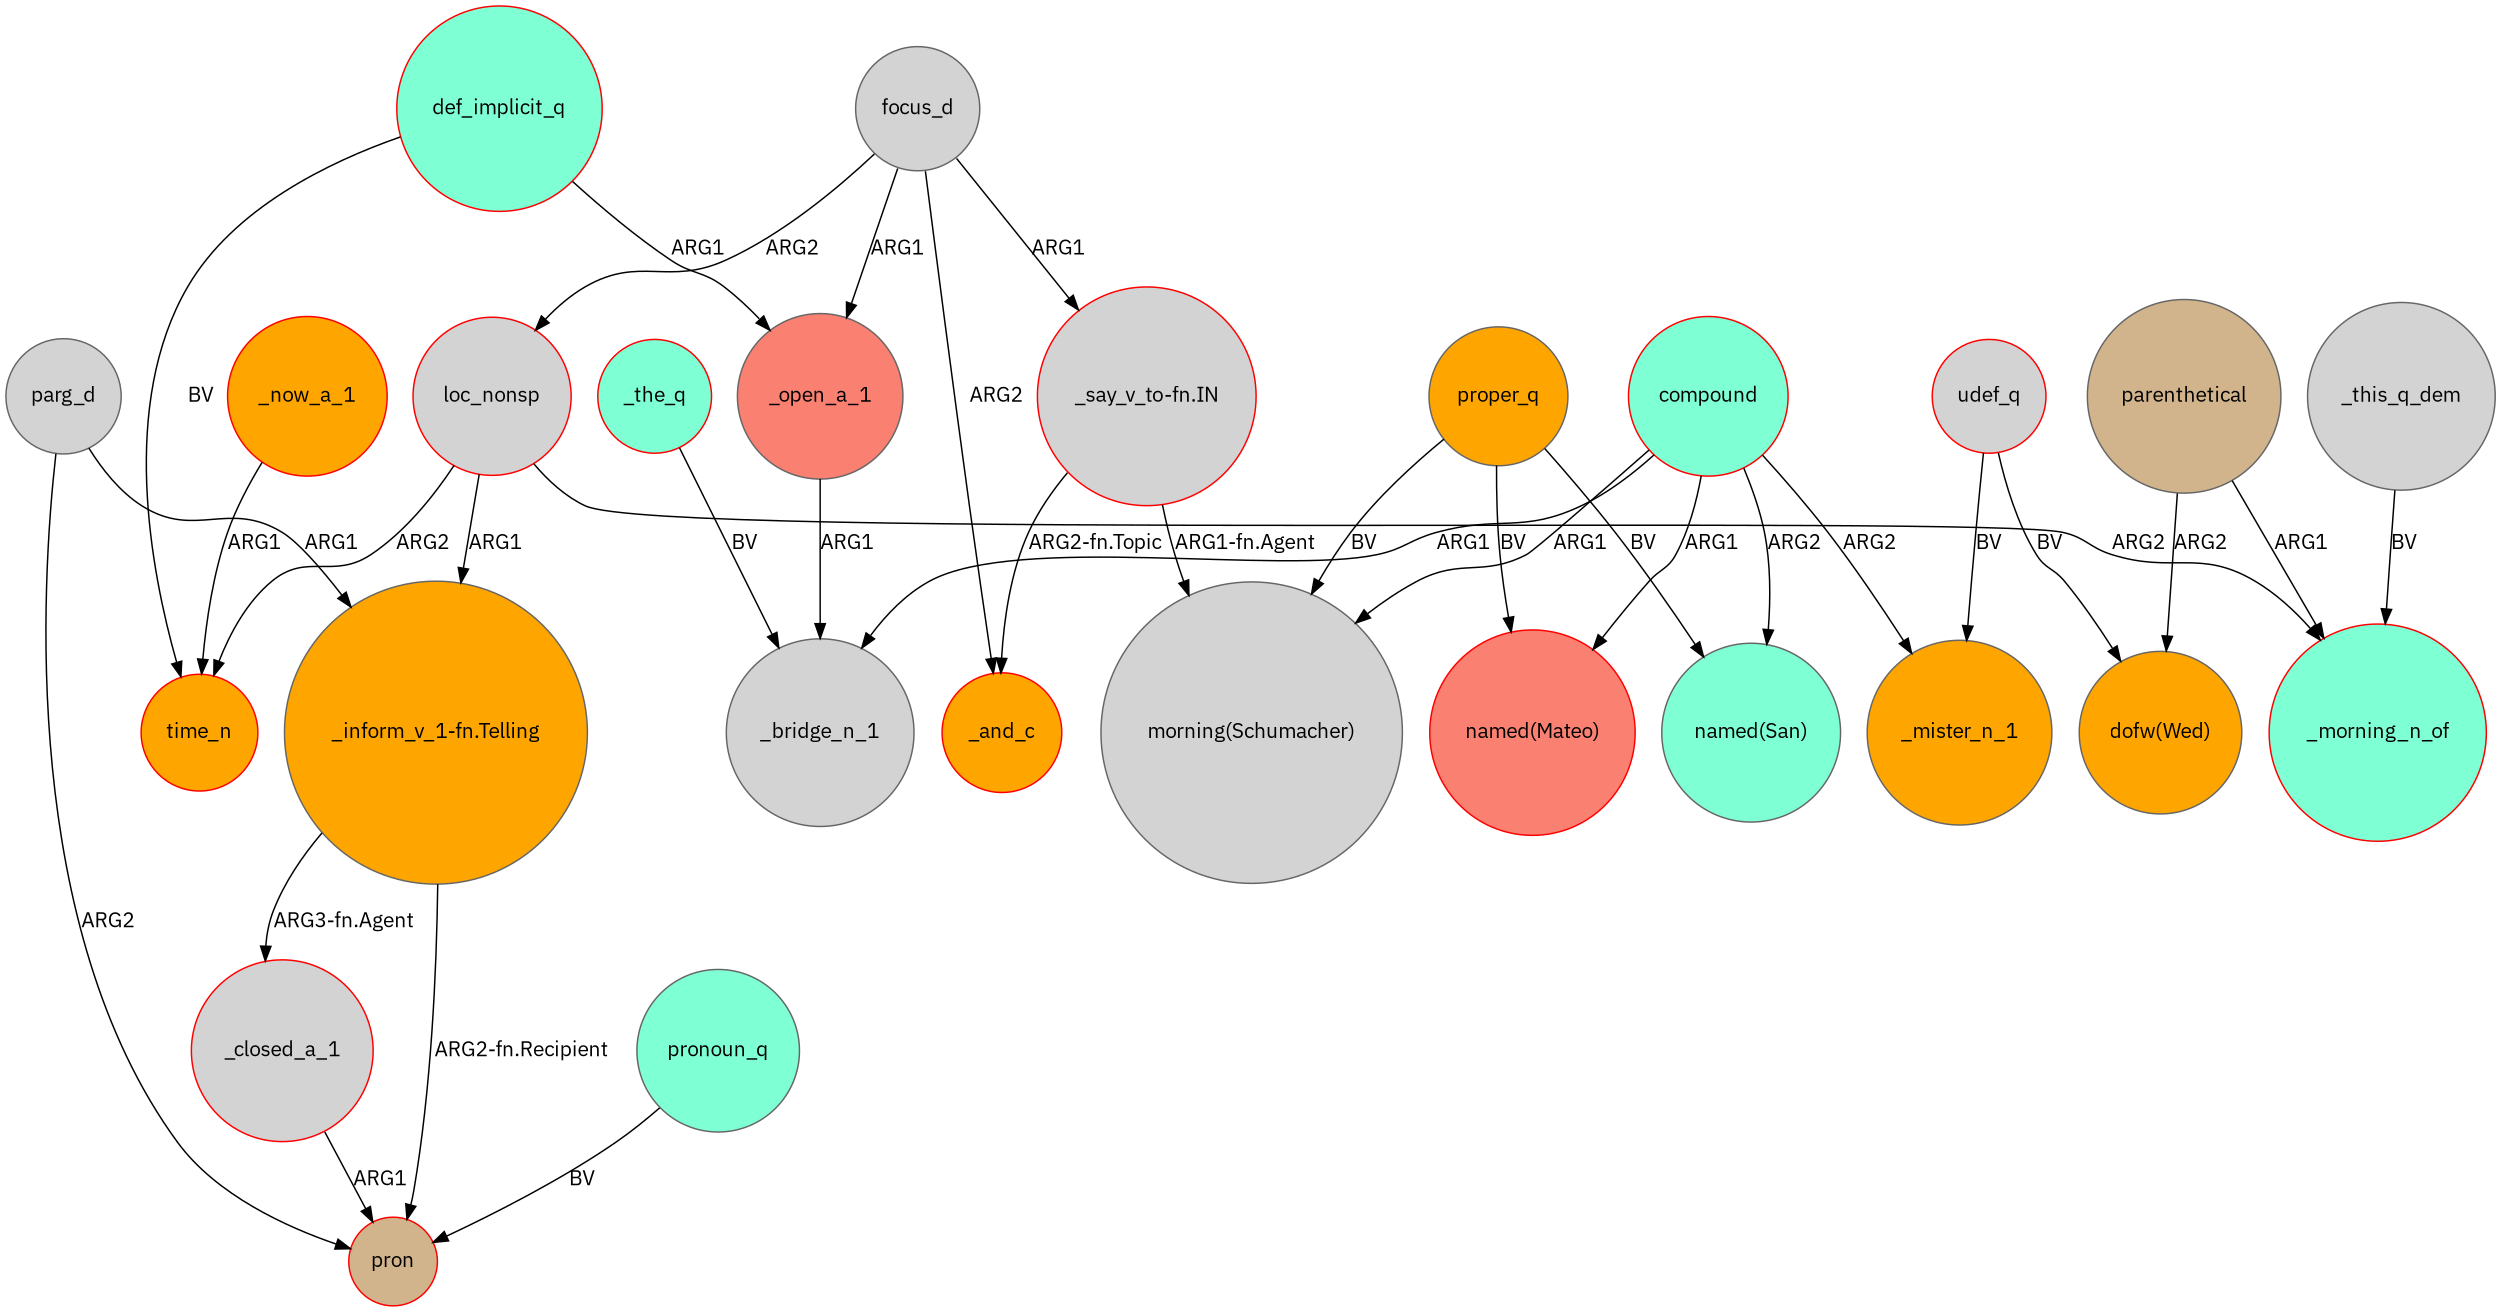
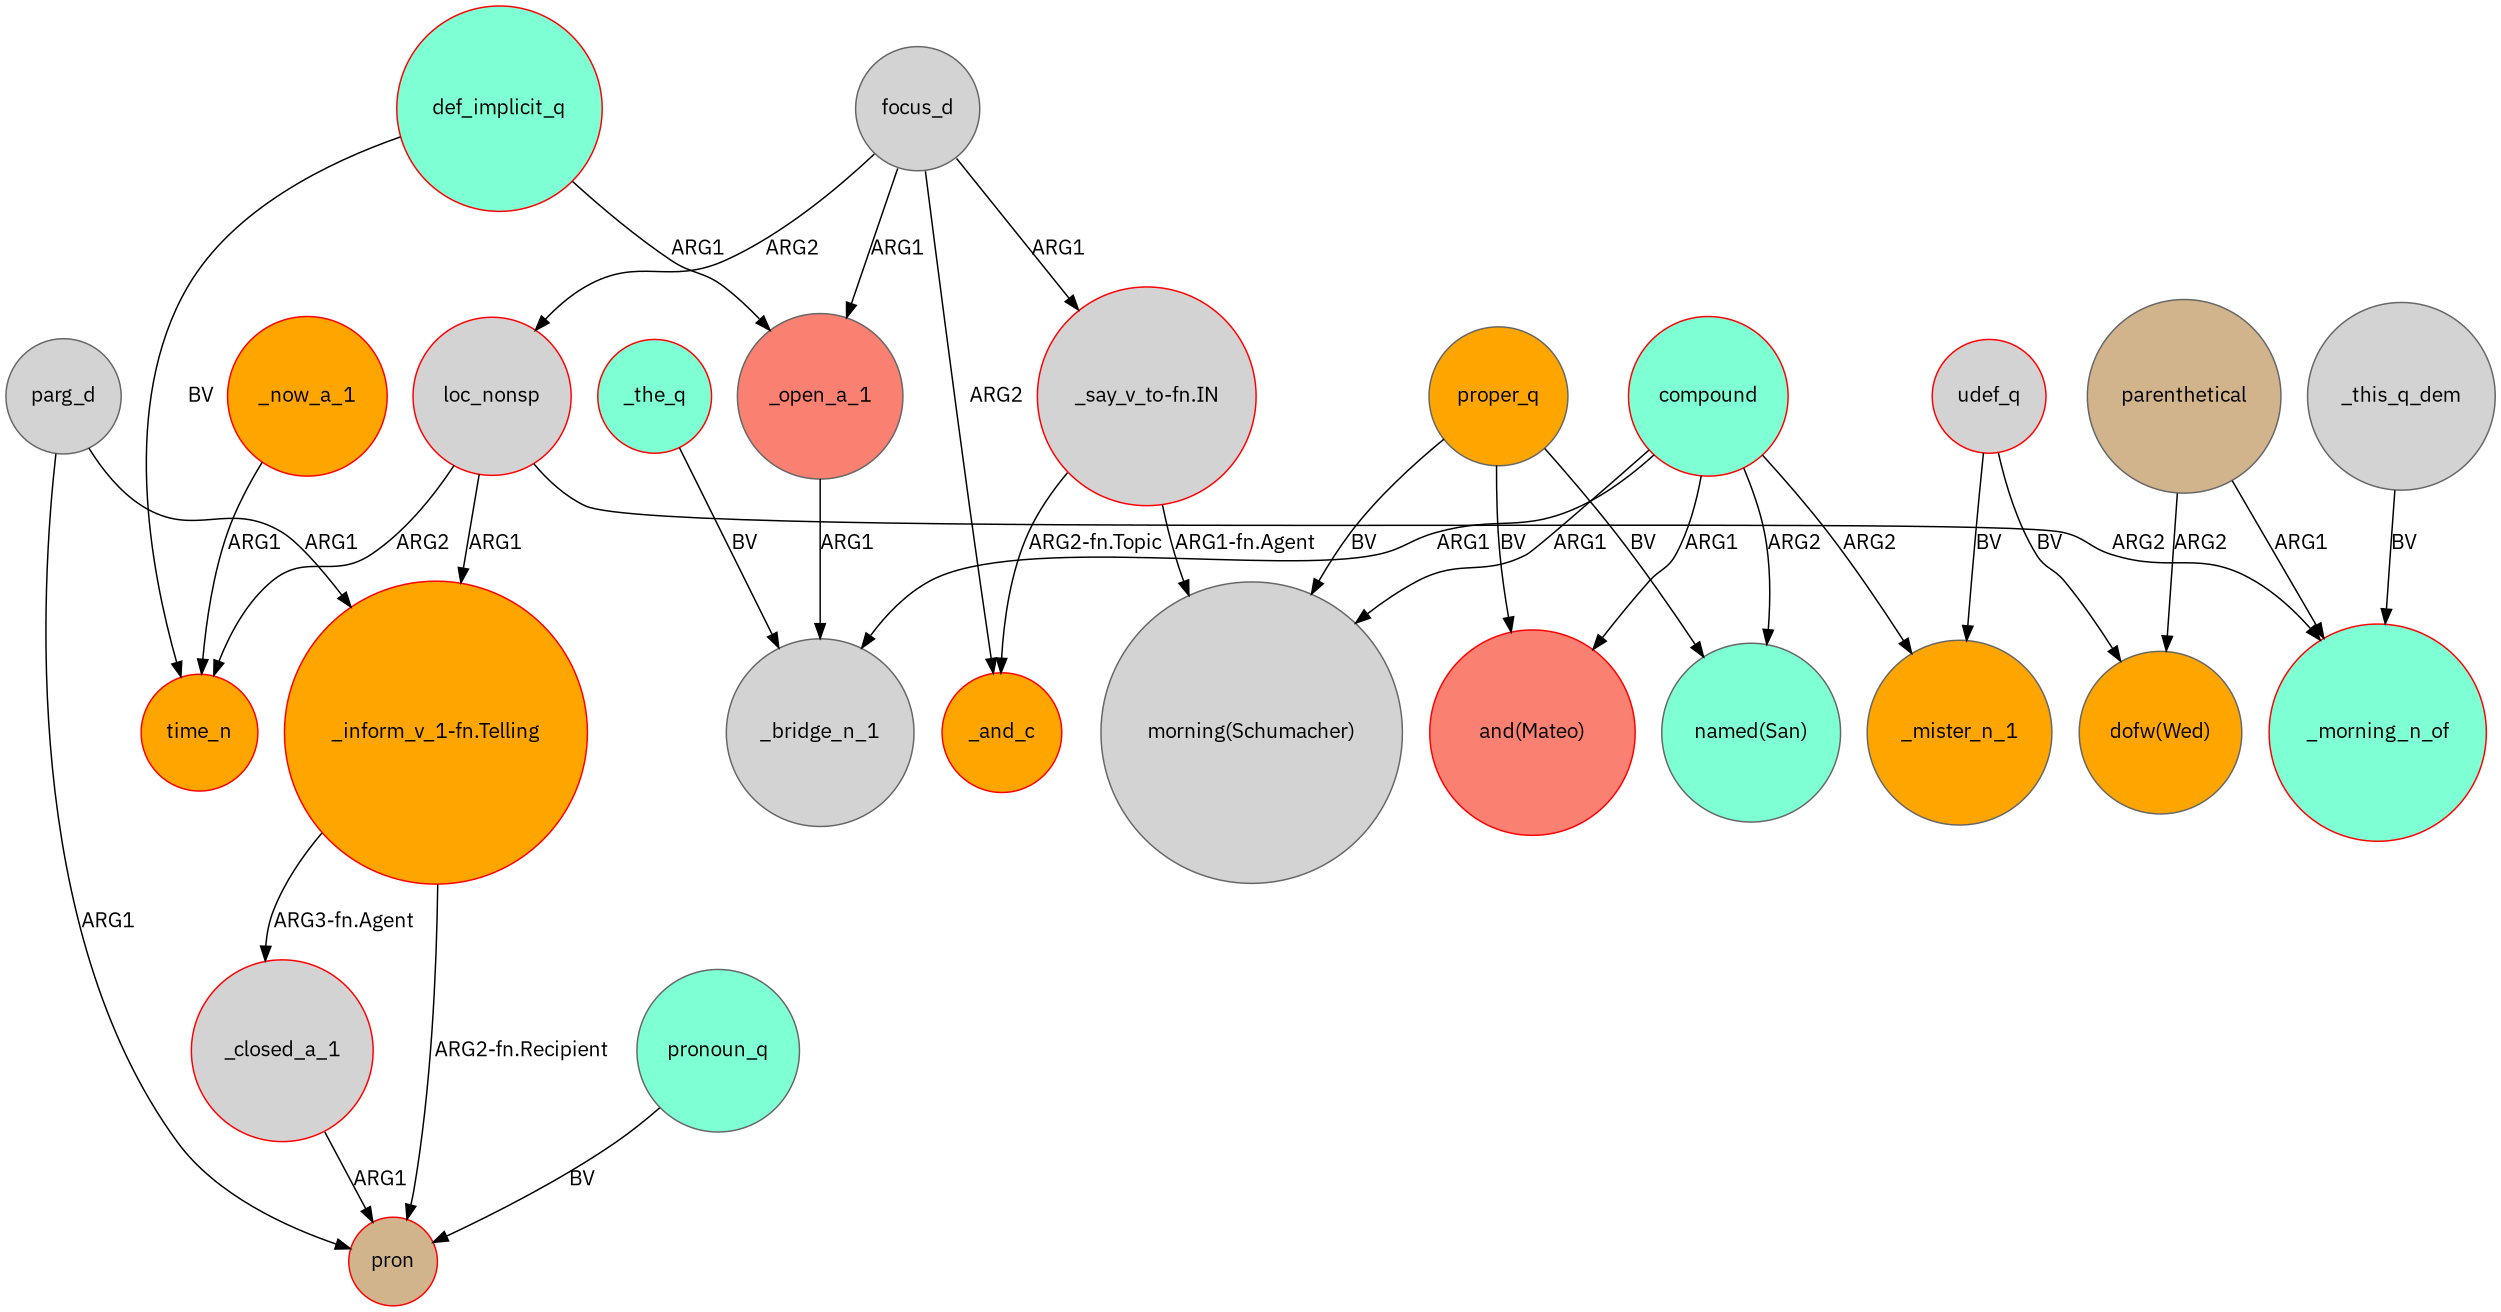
(436, 733) -> (436, 733)
(1532, 733) -> (1532, 733)
(109, 922) -> (109, 922)
